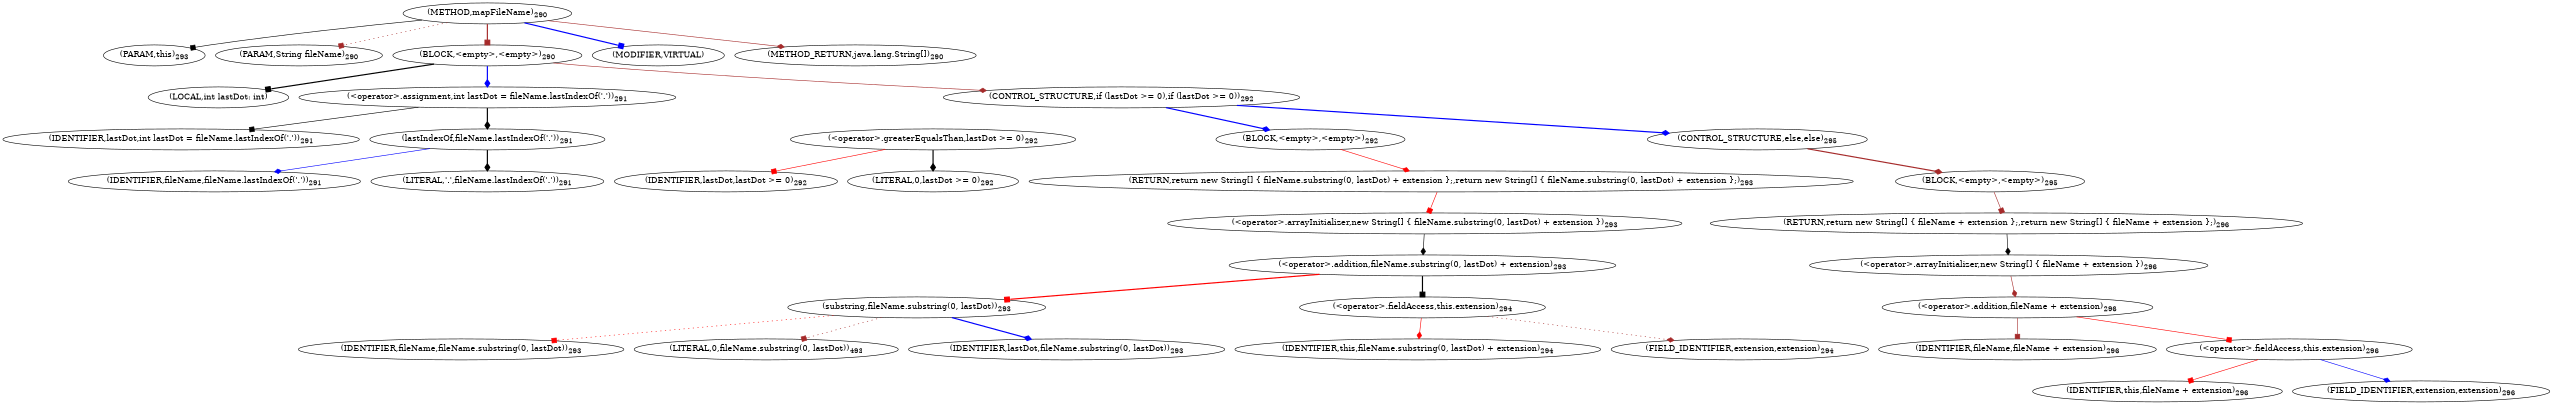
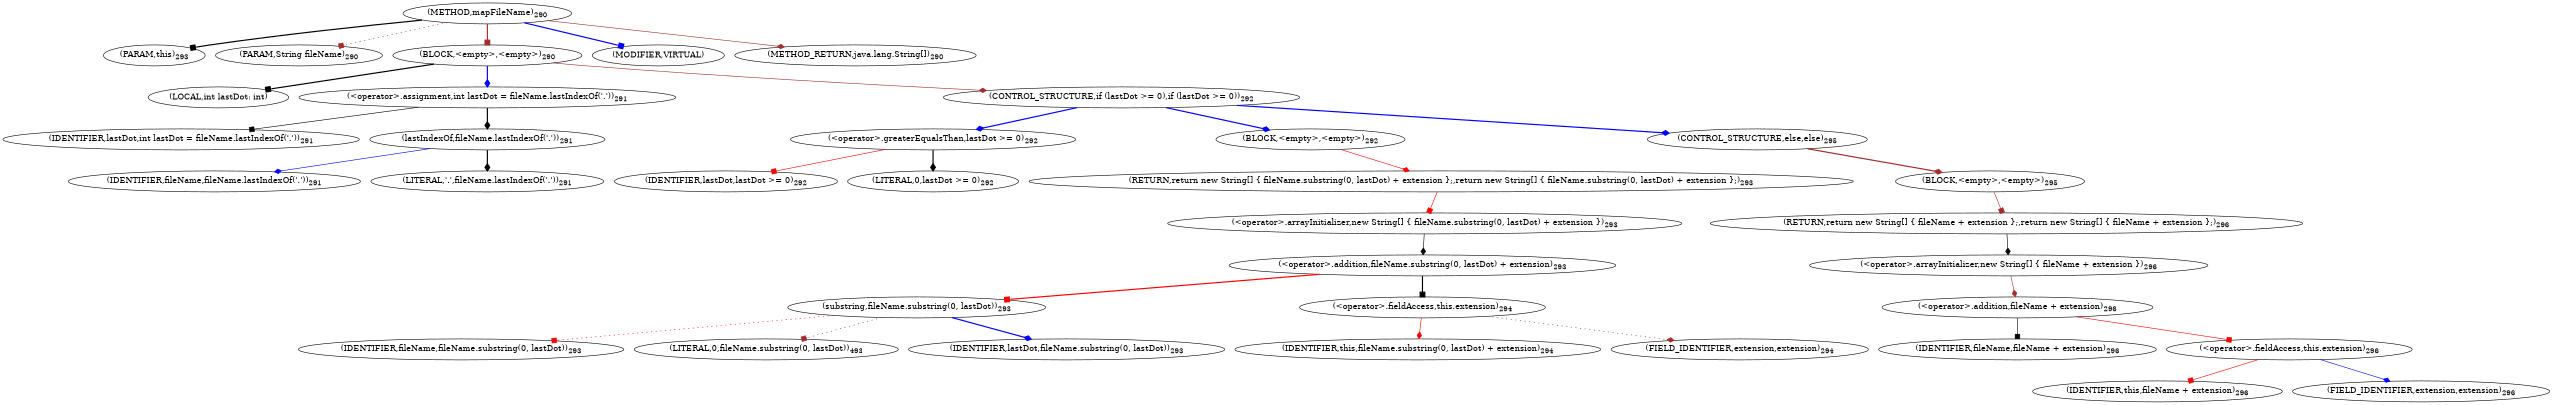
(309, 32) -> (309, 32)
none -> (1030, 118)
(2017, 326) -> (2017, 326)
